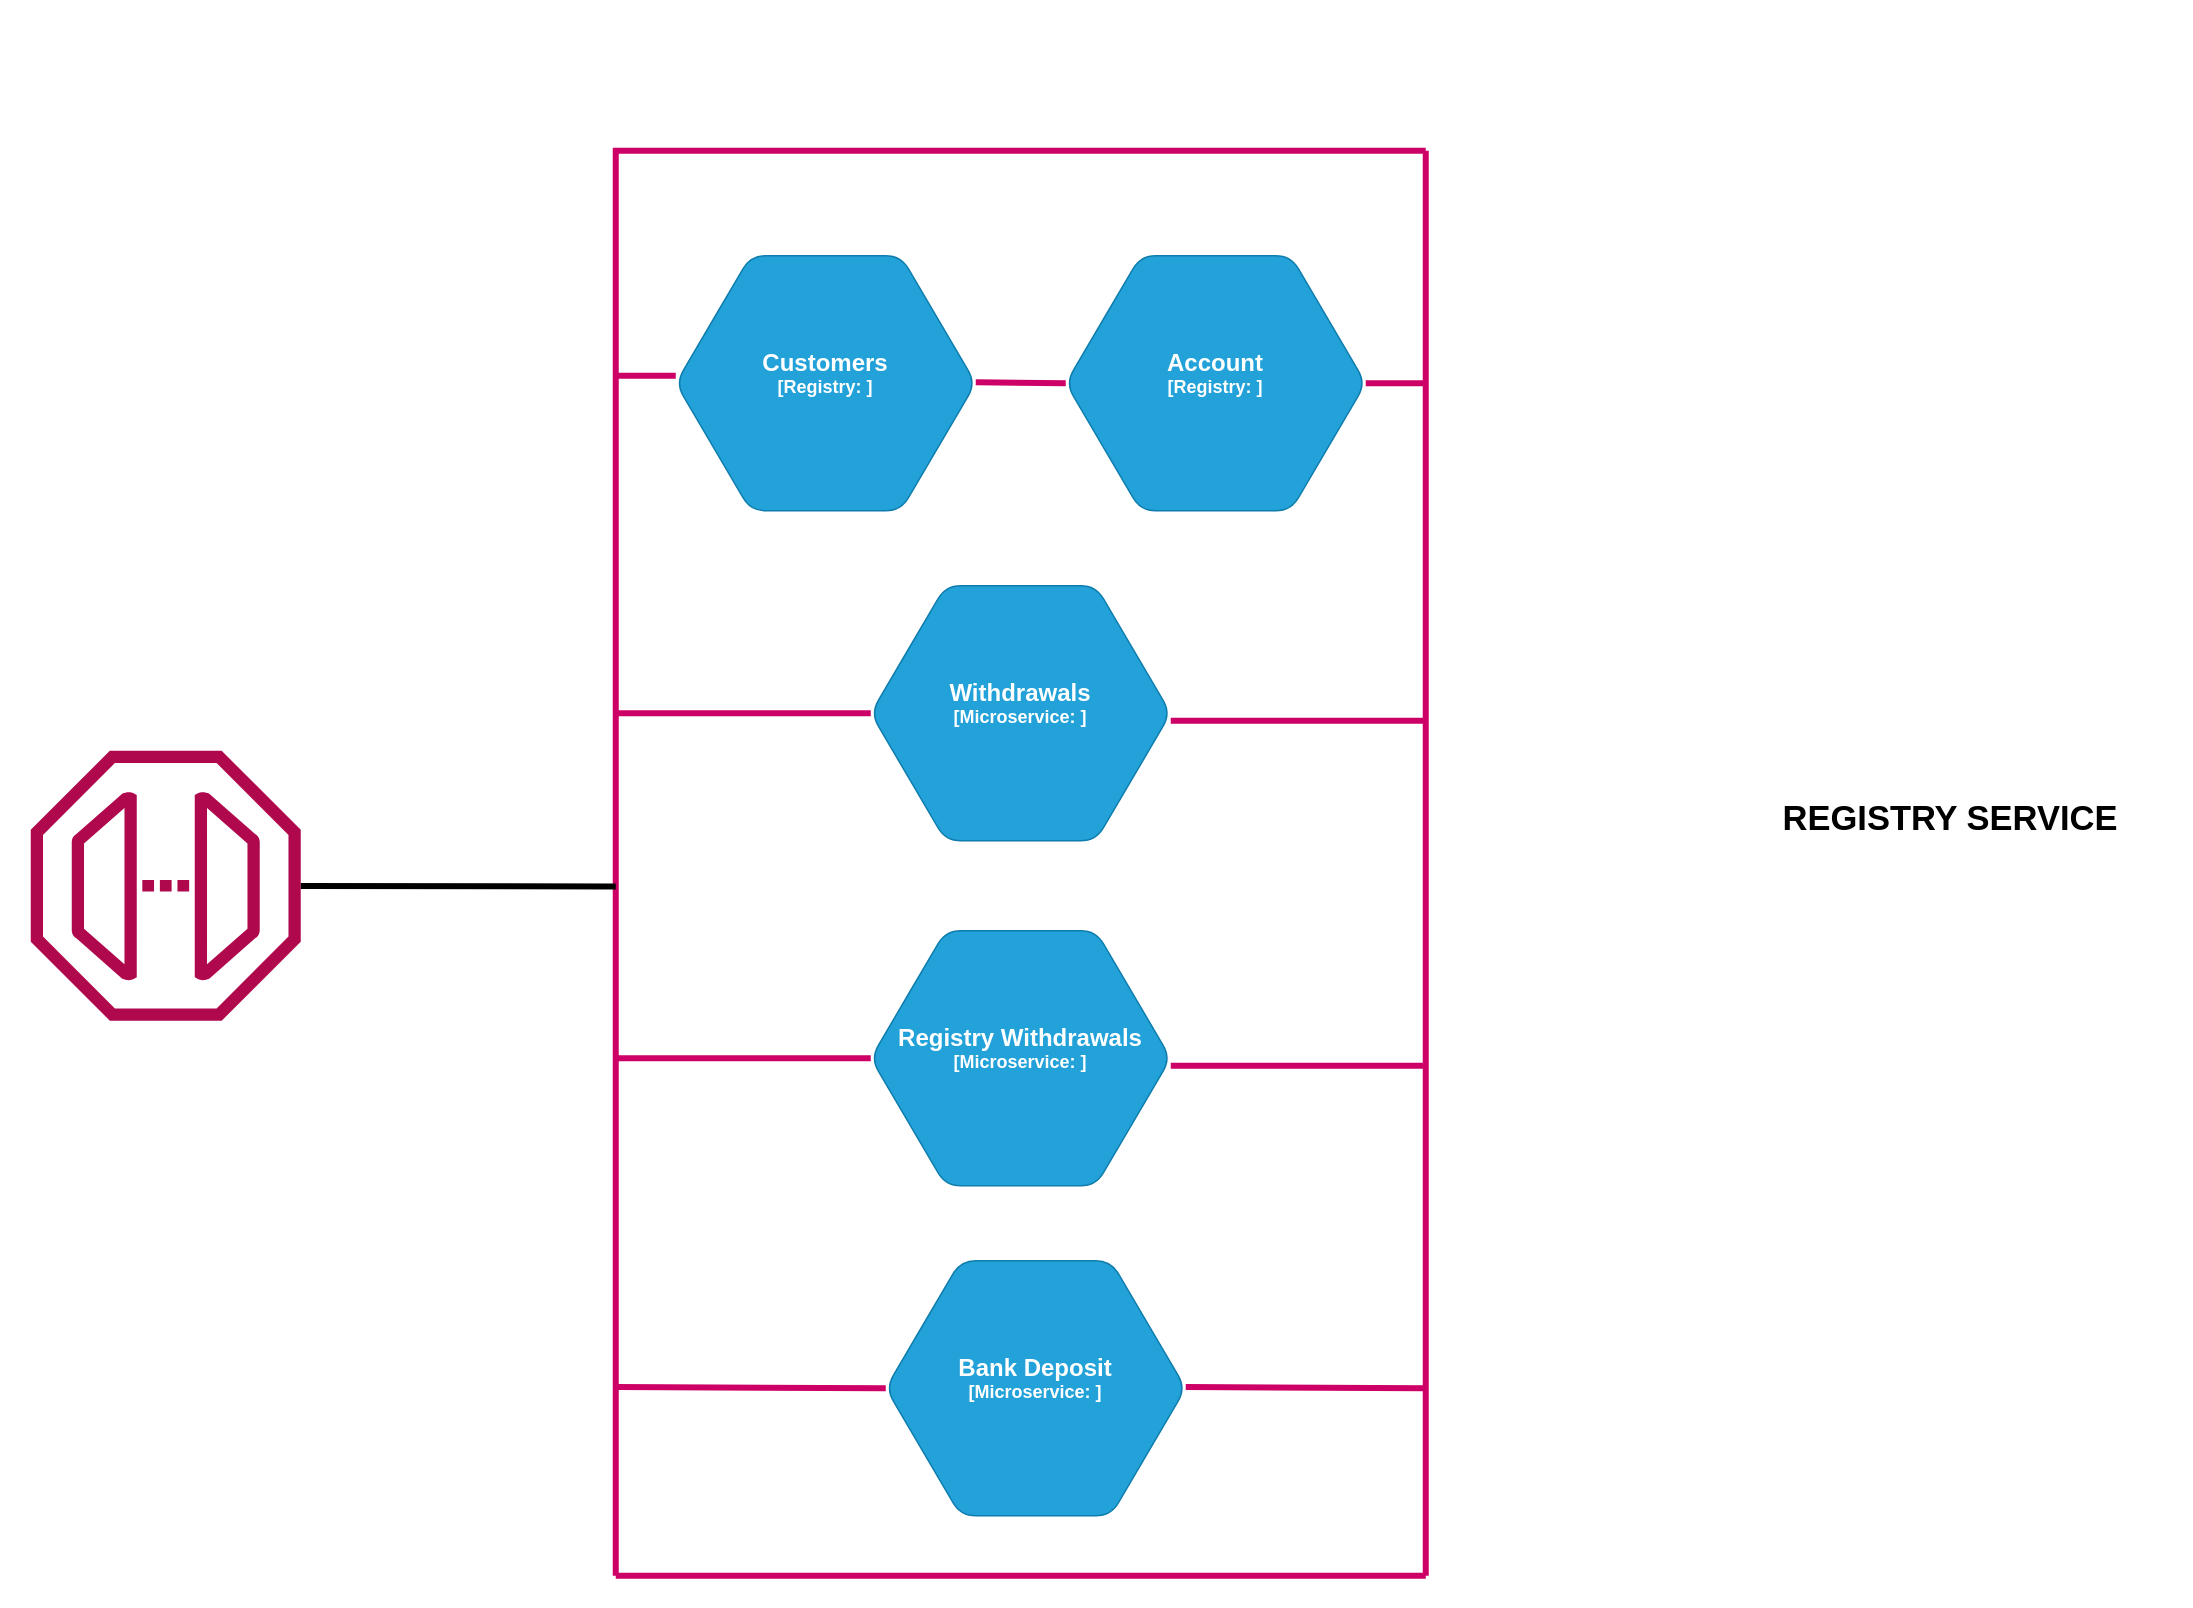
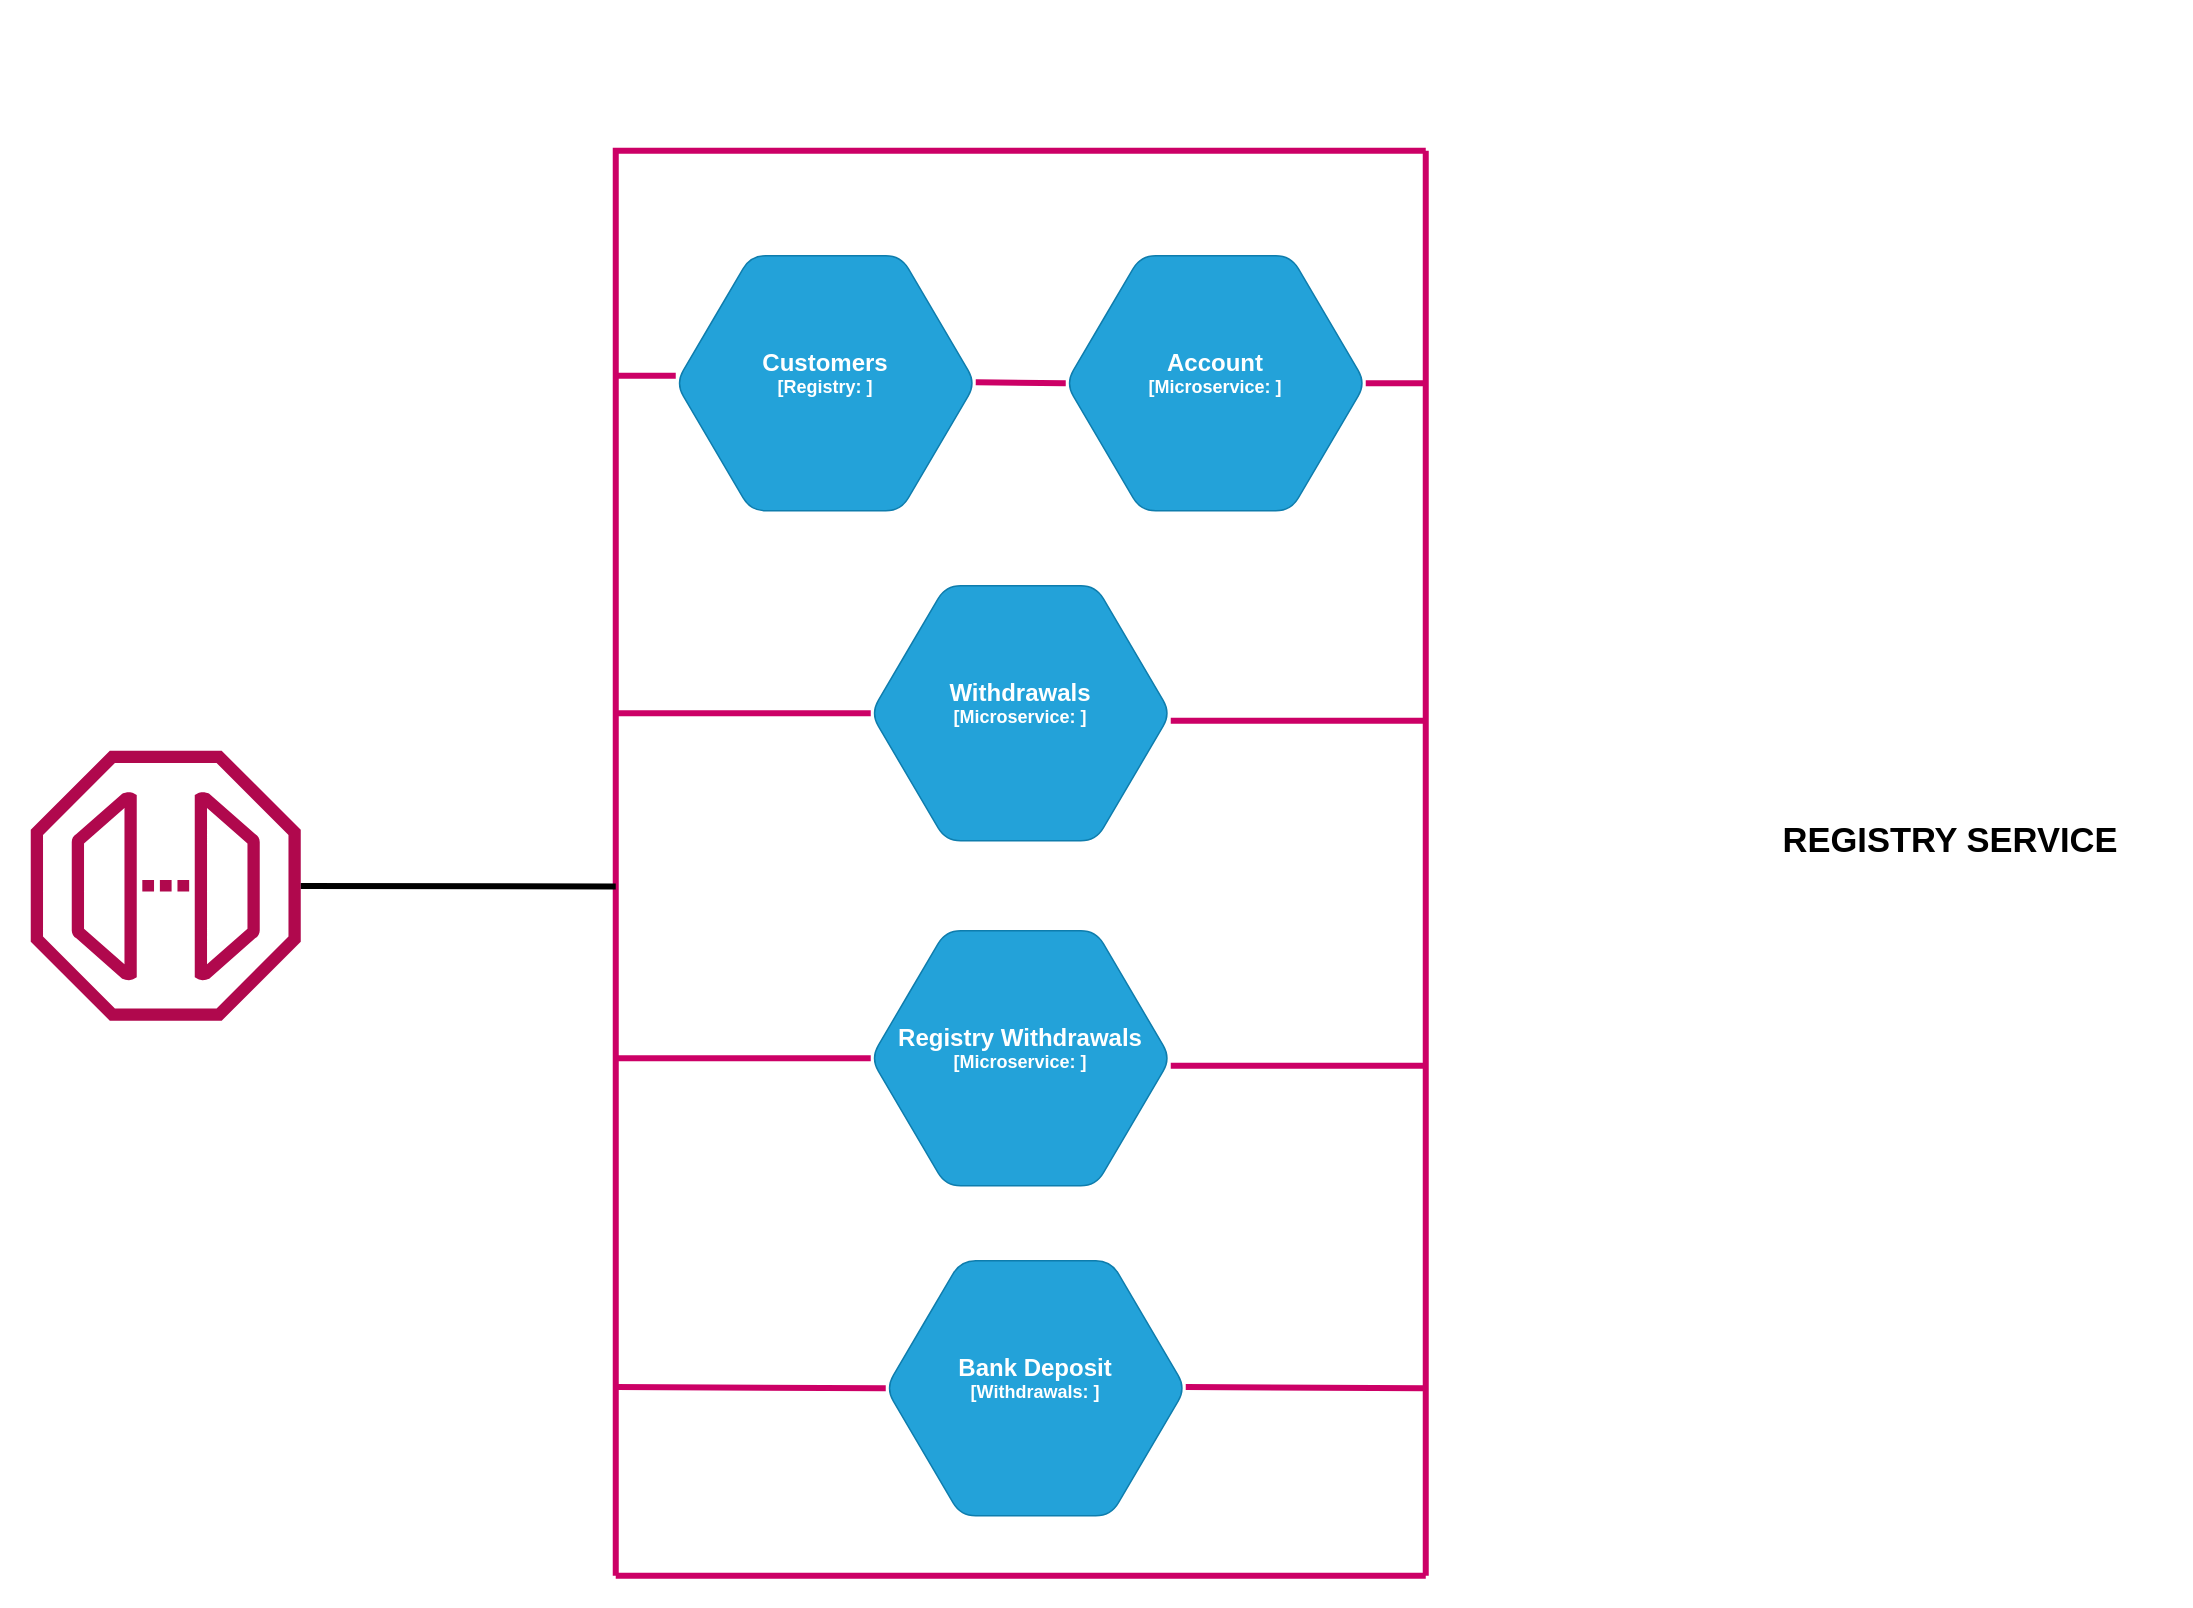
(1216, 383) -> (1216, 383)
(1951, 818) -> (1951, 841)
(1036, 1388) -> (1036, 1388)
